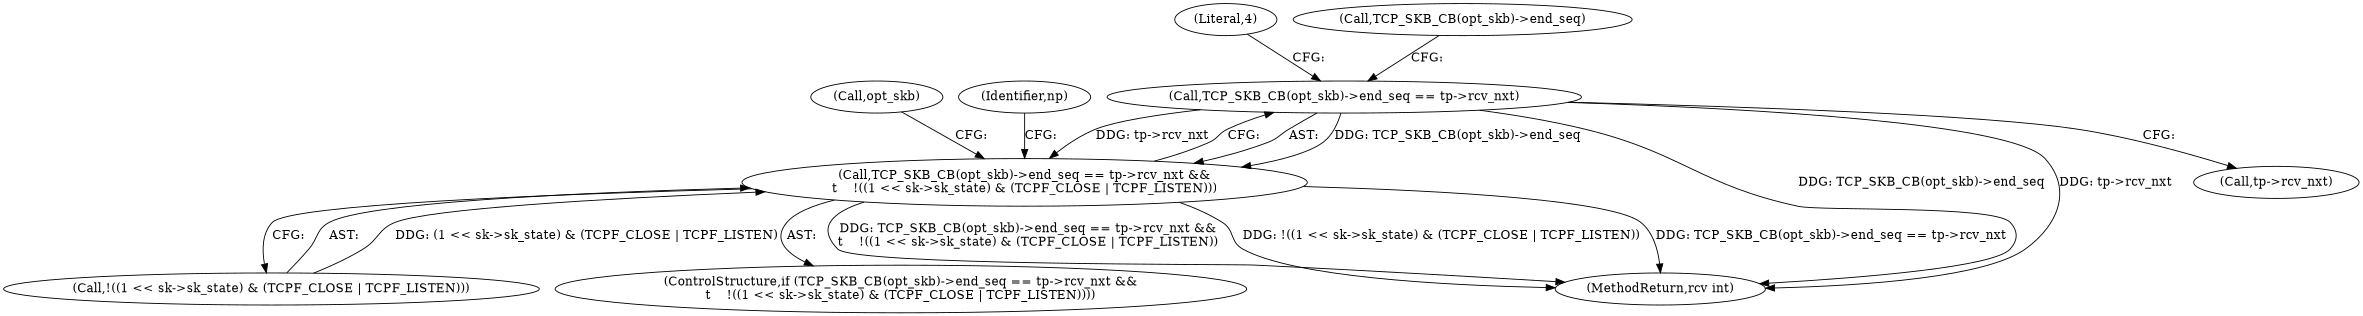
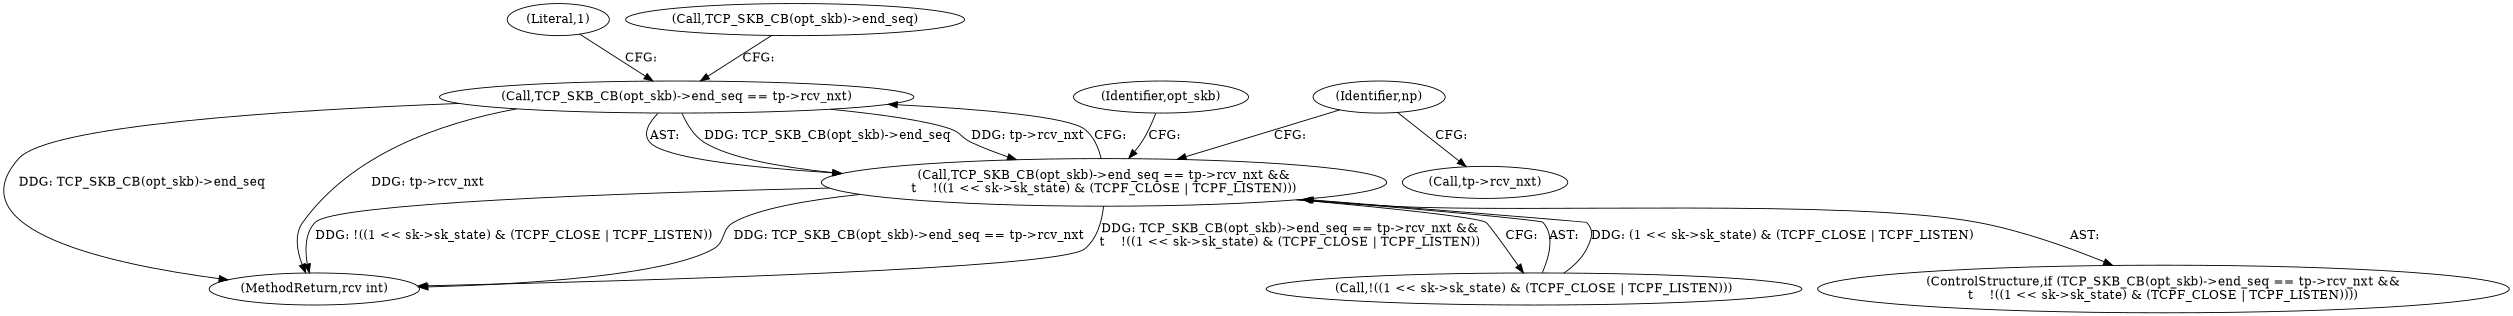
(1226, 20) -> (558, 20)
(877, 97) -> (1161, 97)
(1901, 114) -> (1428, 137)
